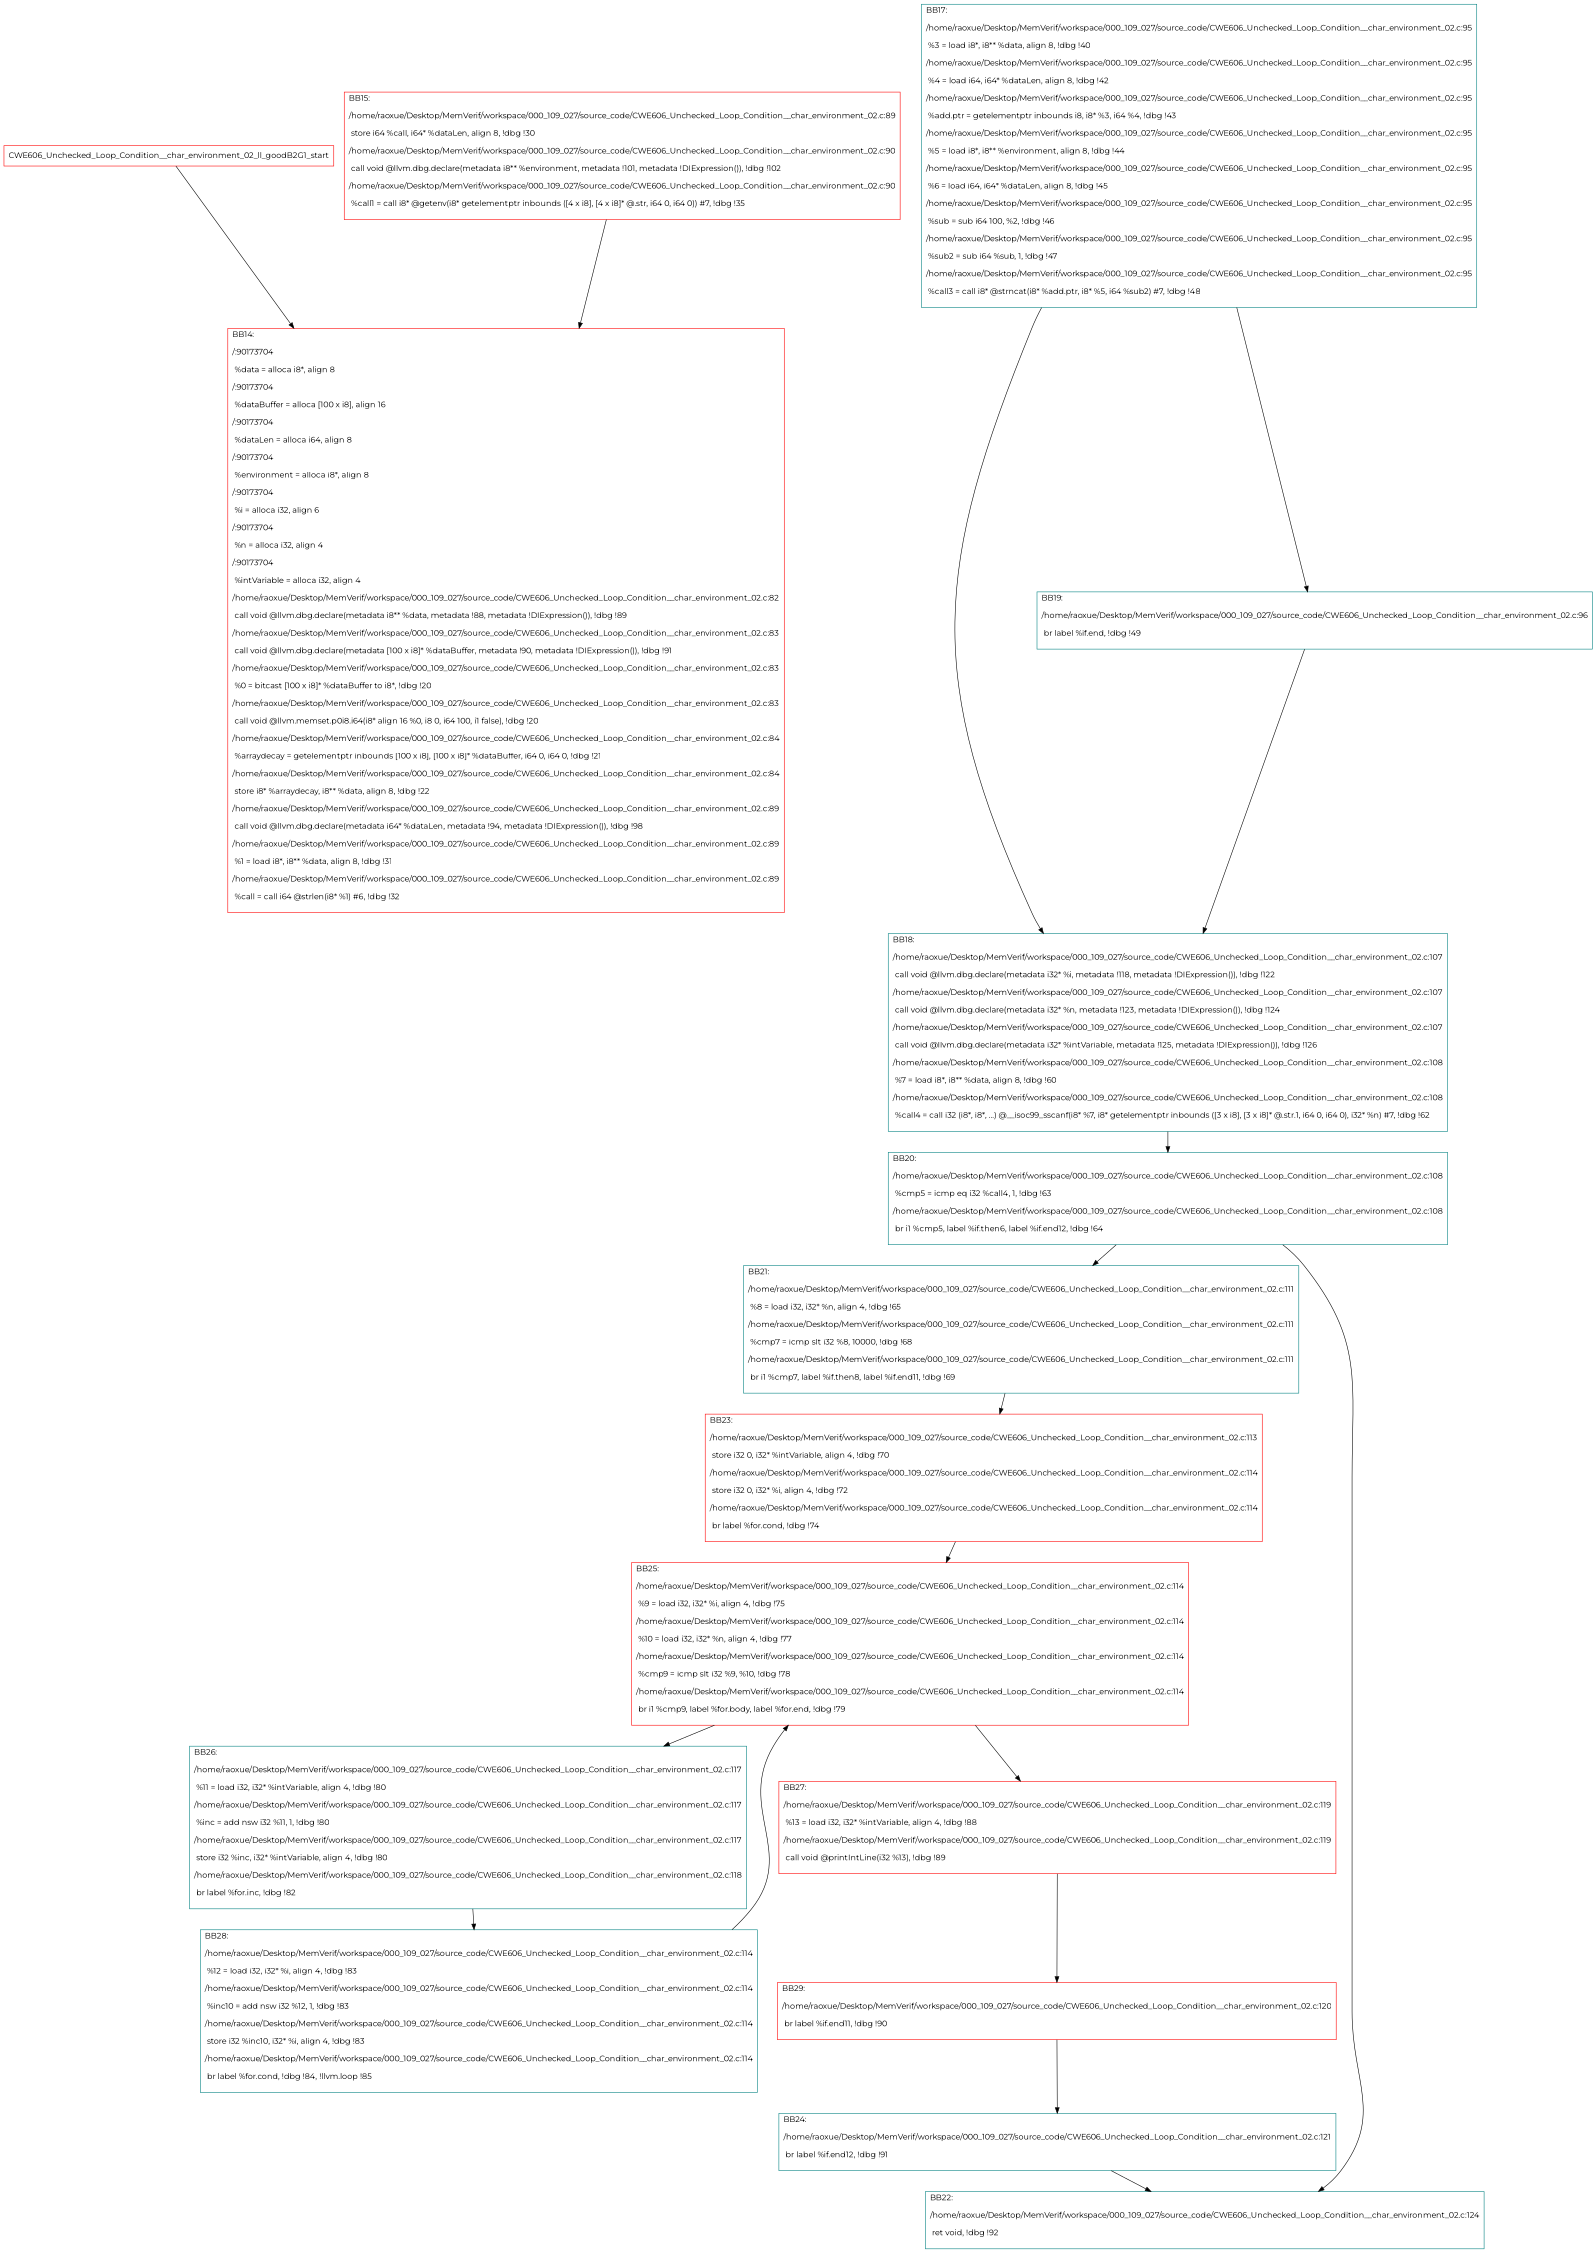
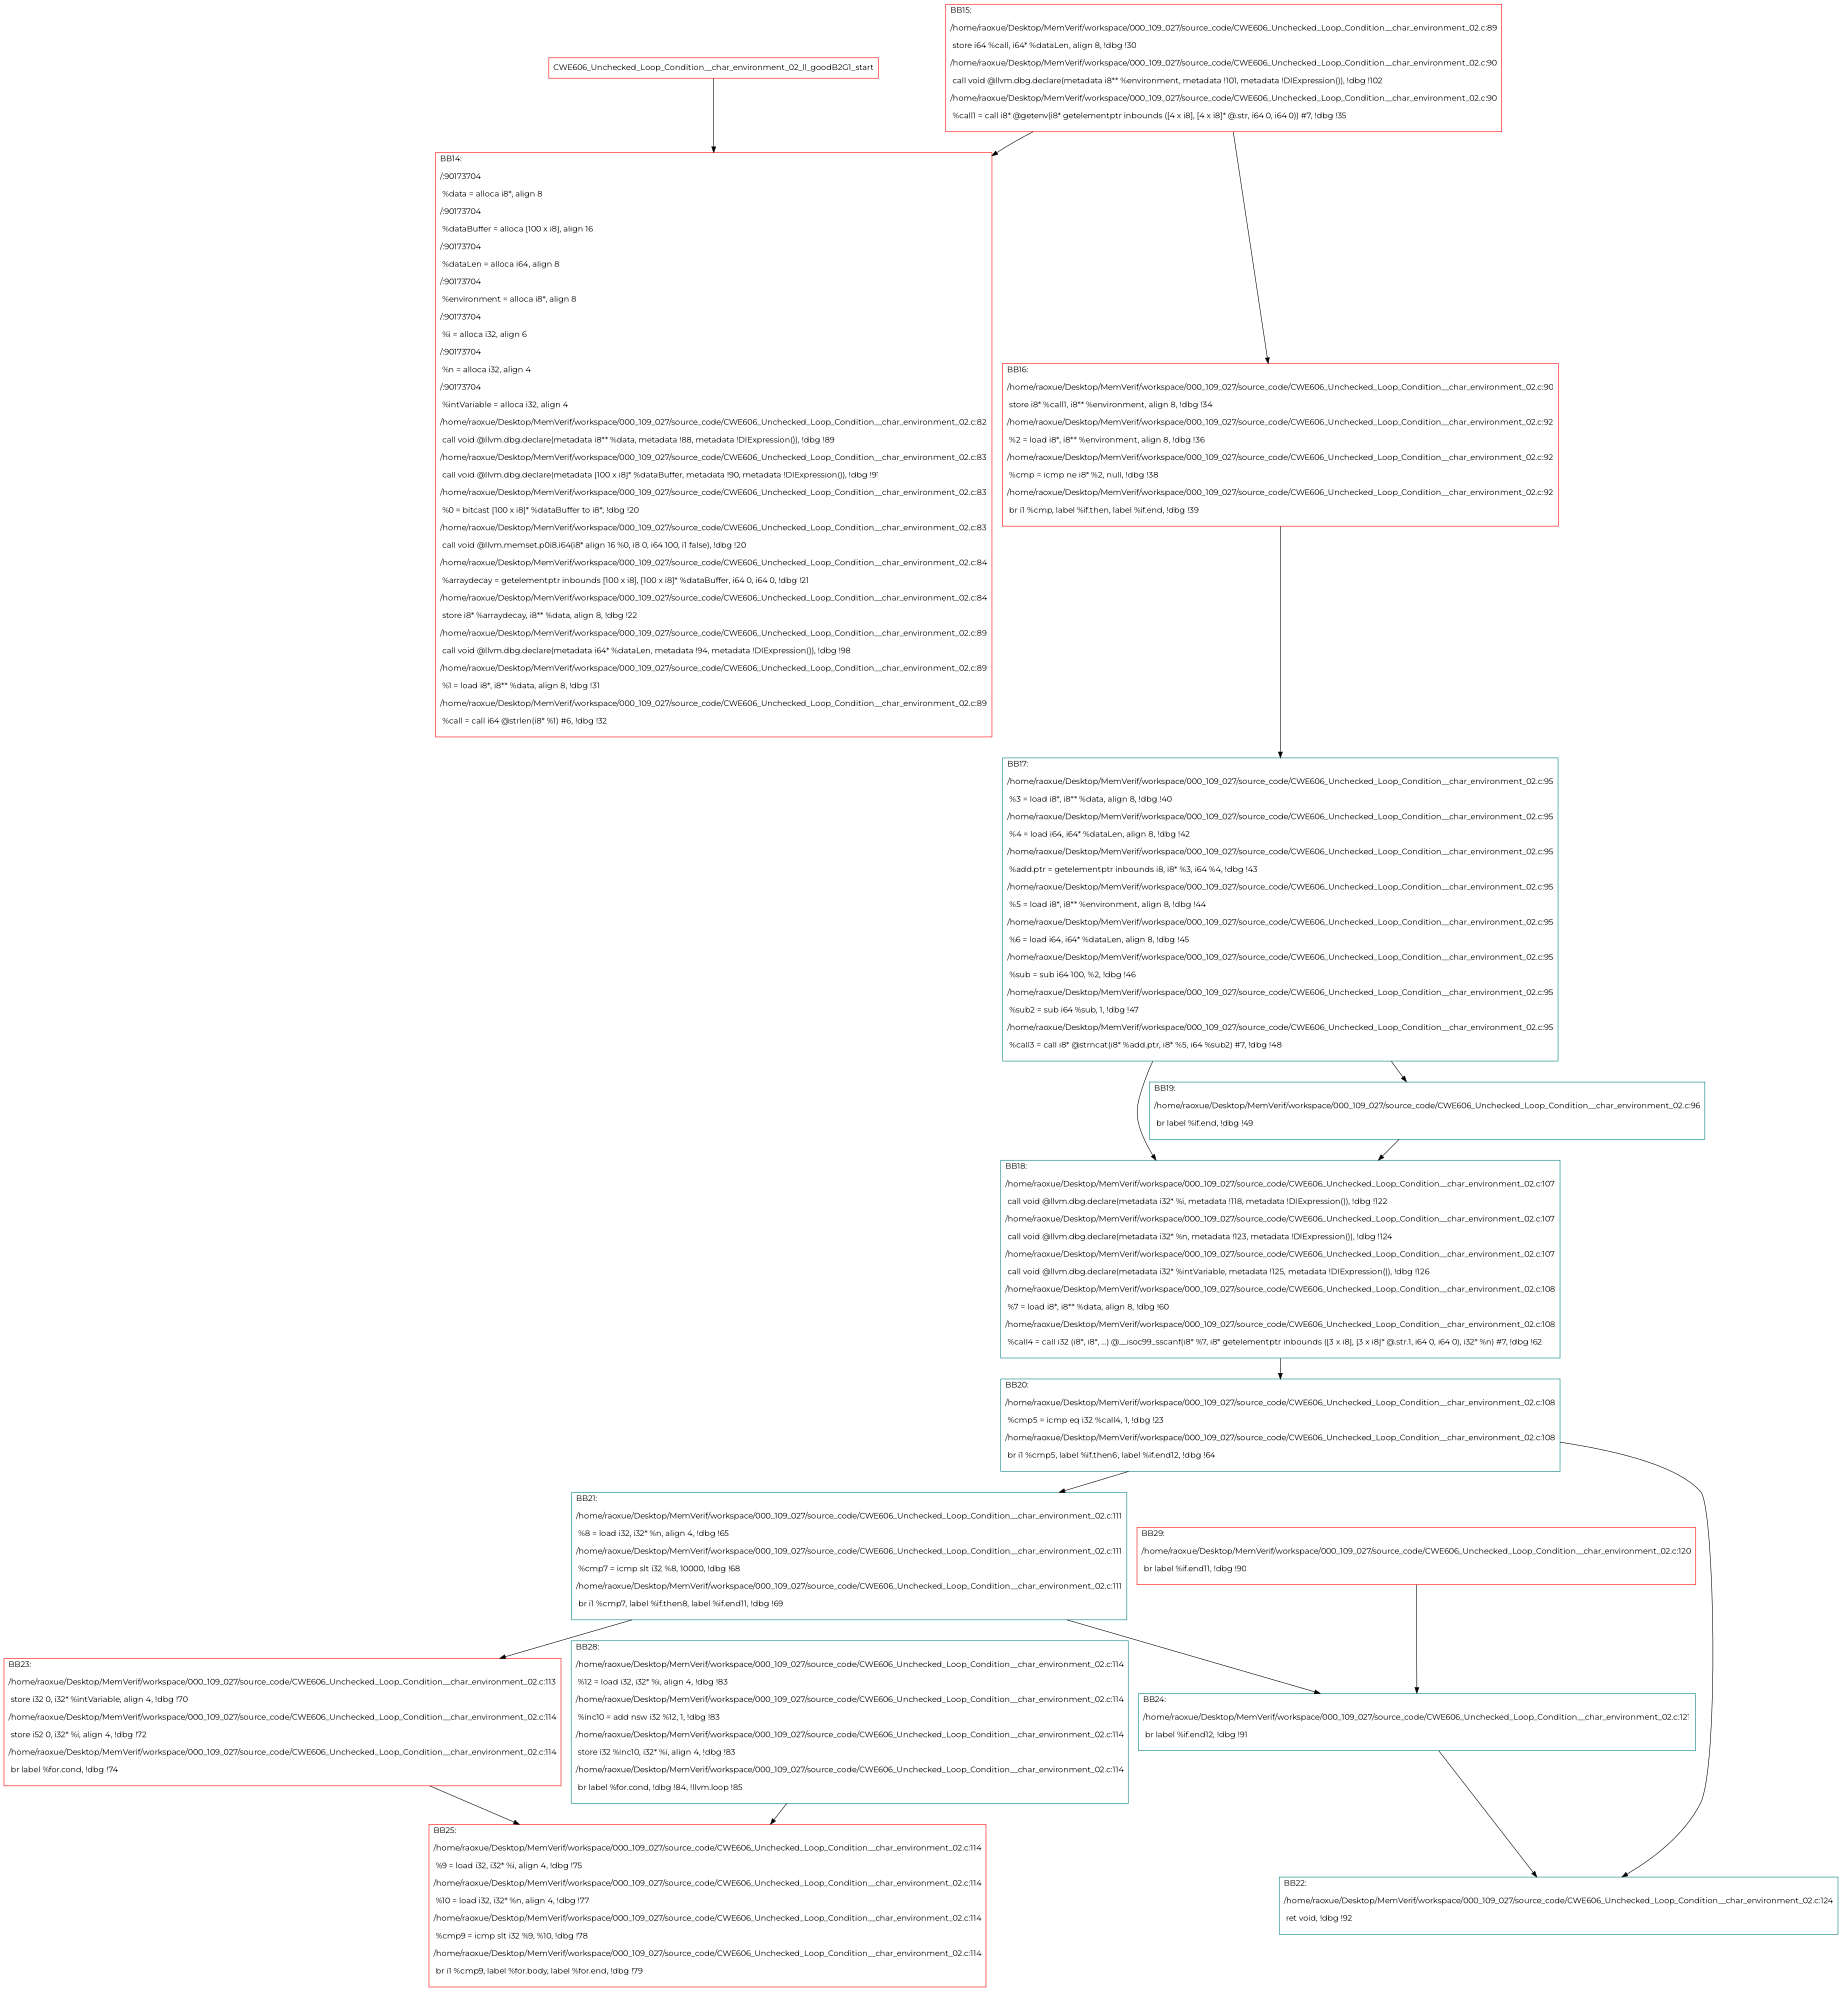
none -> (1280, 445)
(972, 1194) -> (1085, 1420)
(779, 1491) -> (78, 1735)
none -> (1191, 1656)
(468, 1828) -> none
(1057, 1828) -> none
